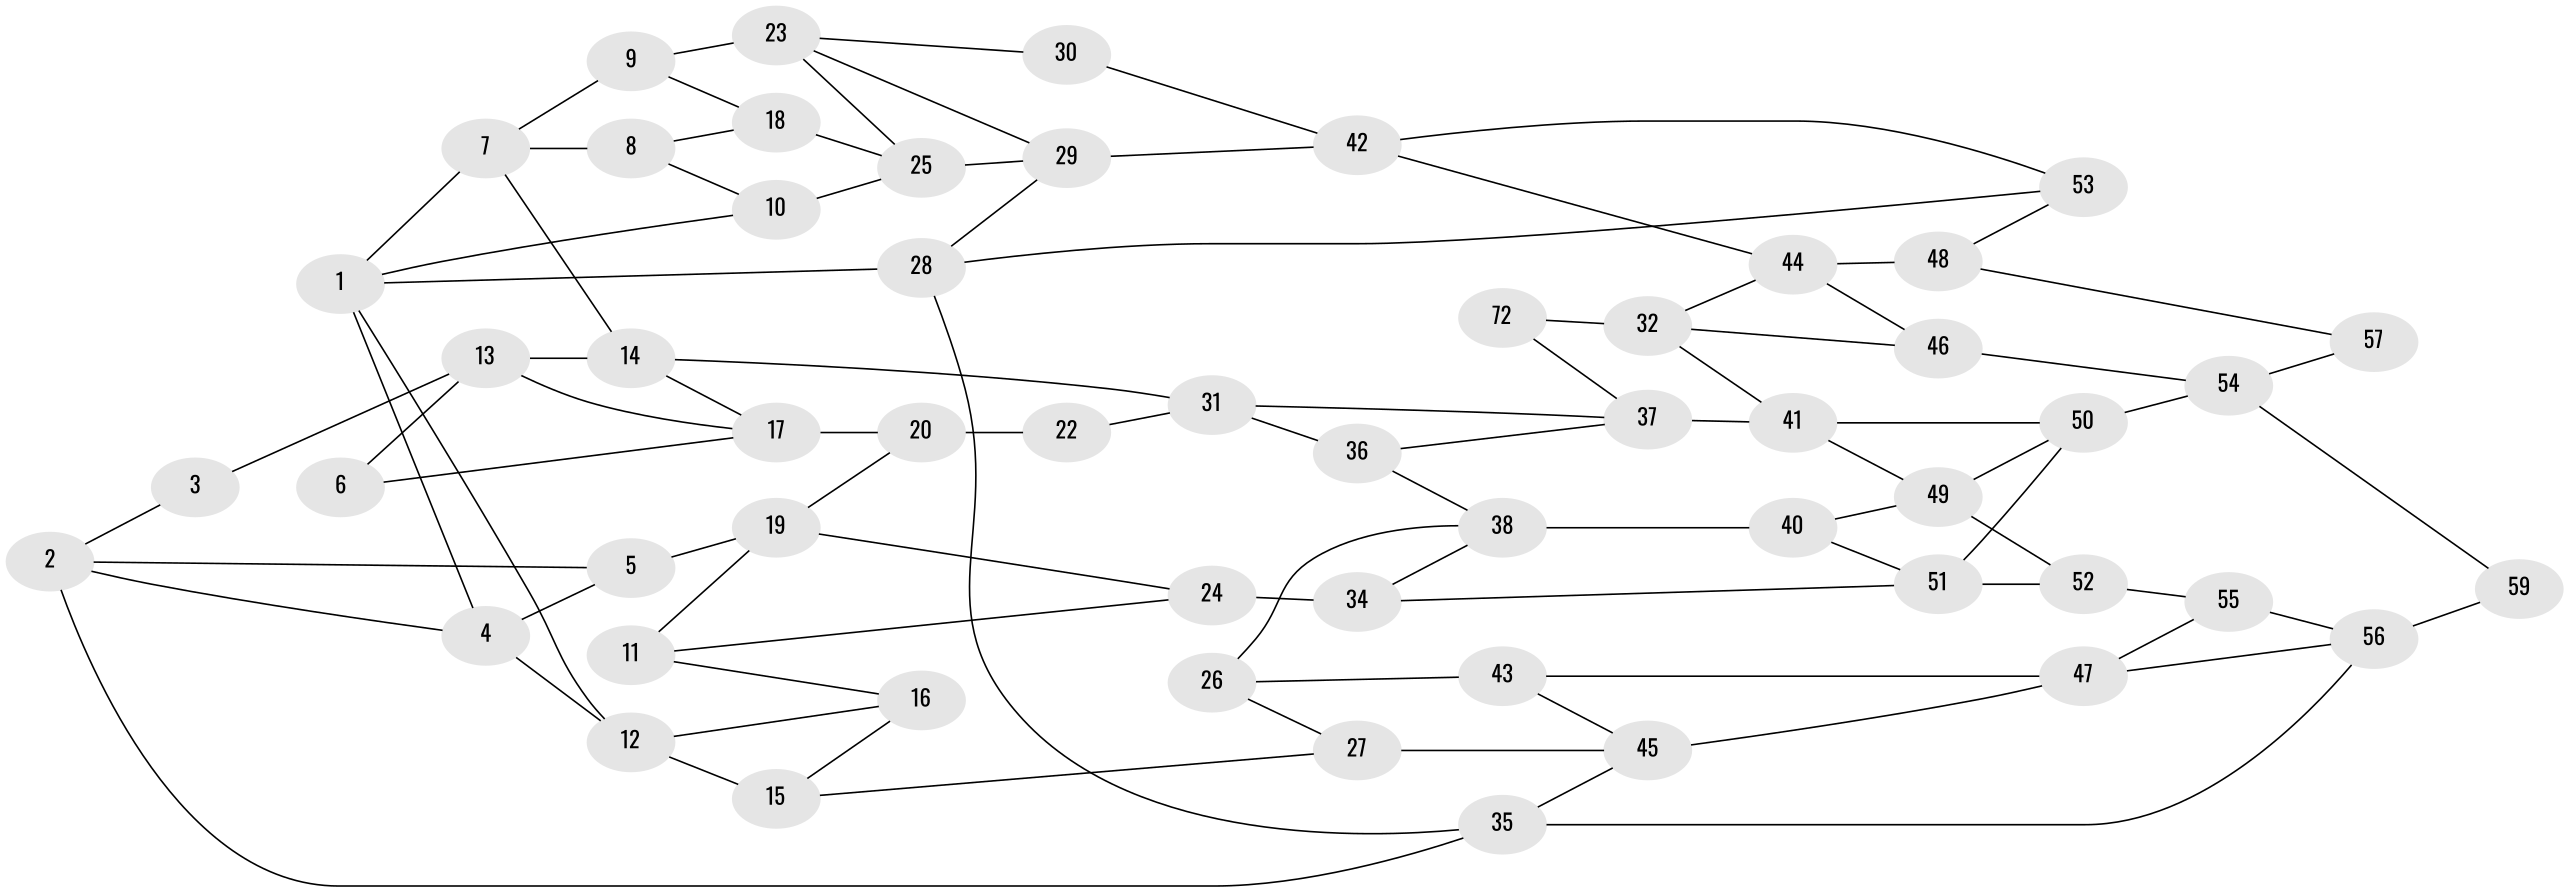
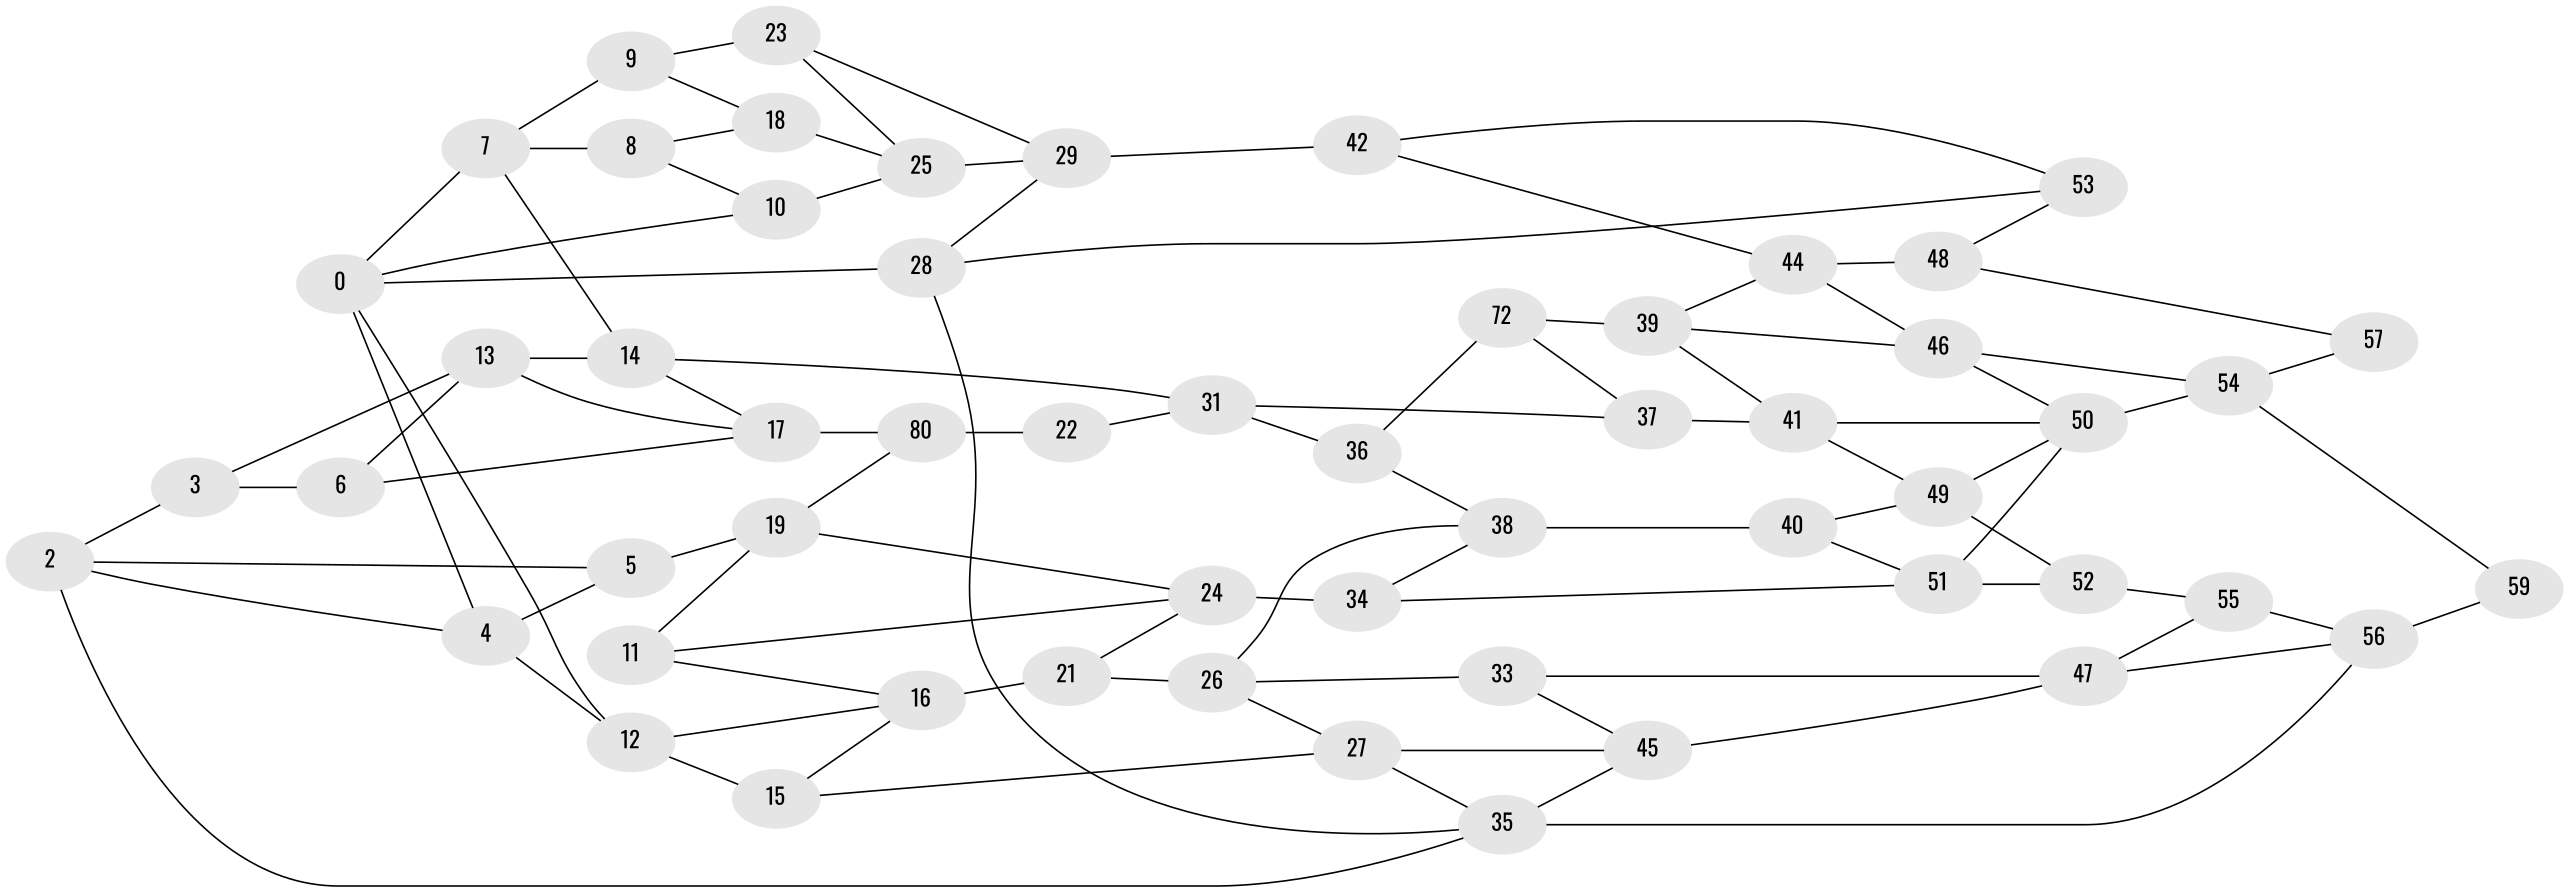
(1067, 55) -> none
(341, 284) -> (341, 284)
(1648, 326) -> (1648, 326)
none -> (2011, 386)
(922, 433) -> (922, 433)
(1503, 437) -> (1430, 386)
none -> (268, 487)
none -> (1067, 676)
(1503, 676) -> (1503, 676)
none -> (1430, 788)
